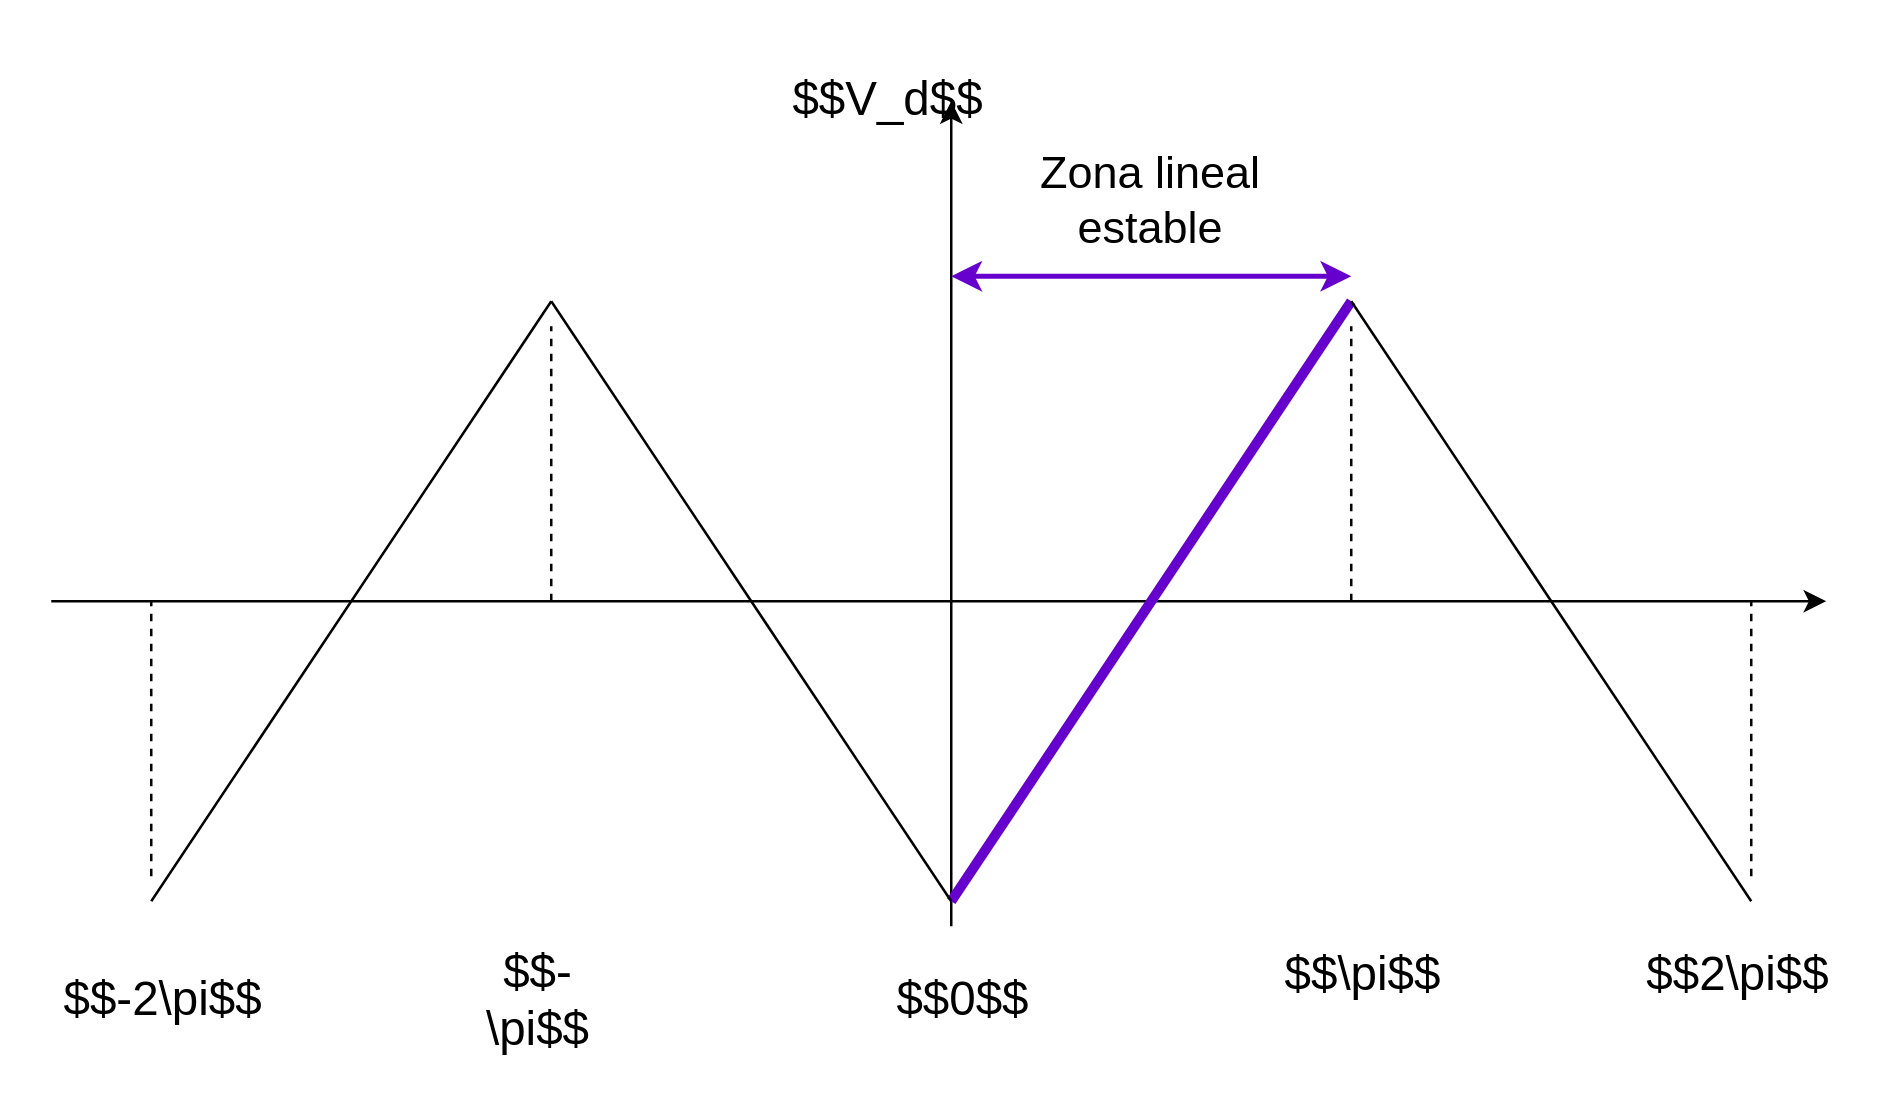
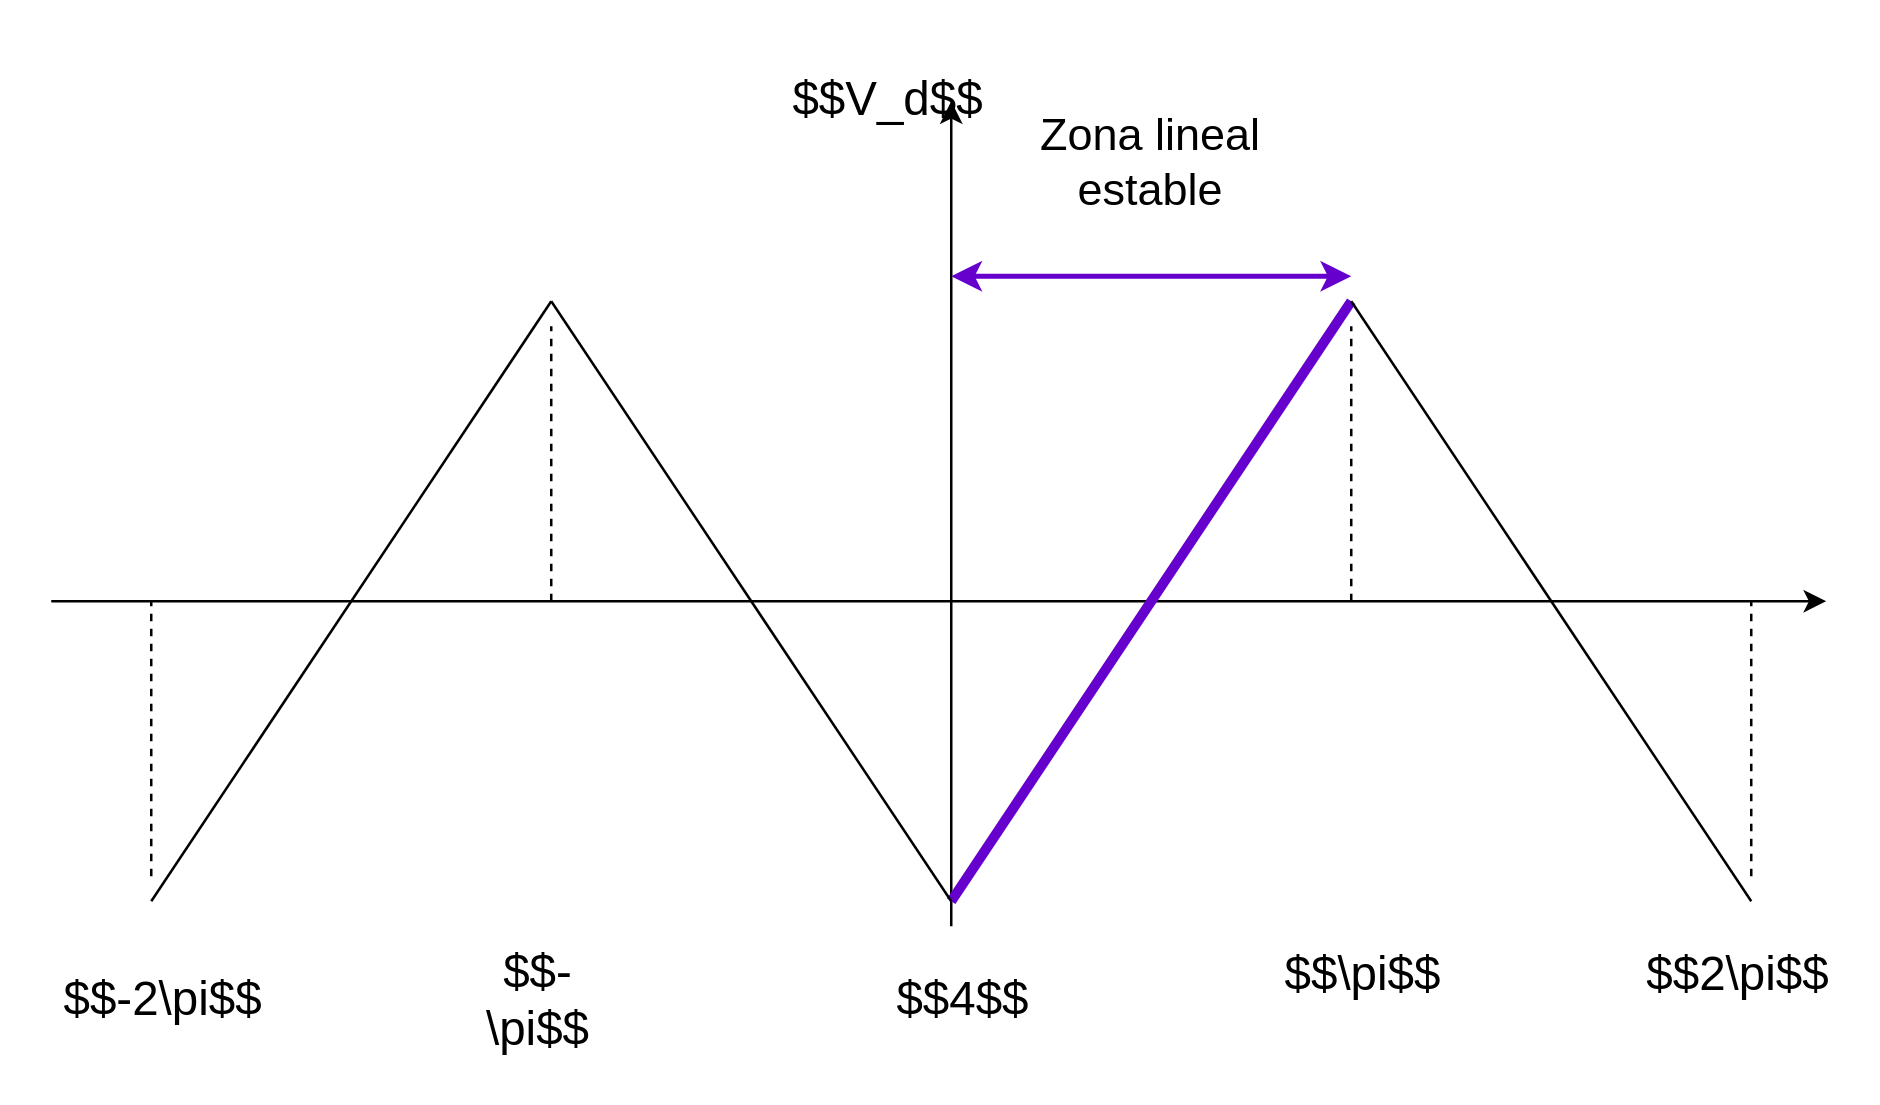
(1151, 201) -> (1151, 164)
(964, 1001) -> (964, 1001)
